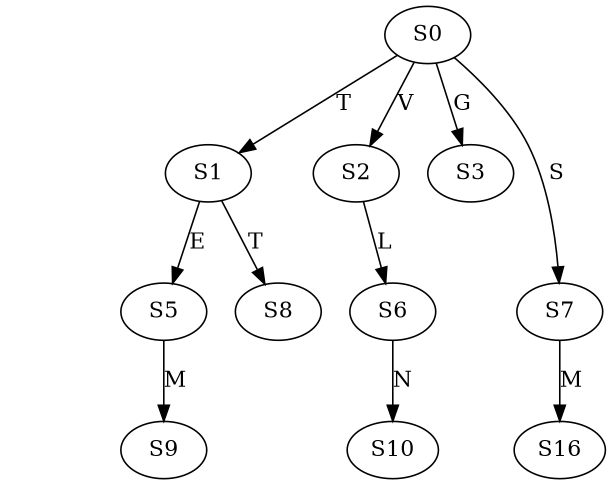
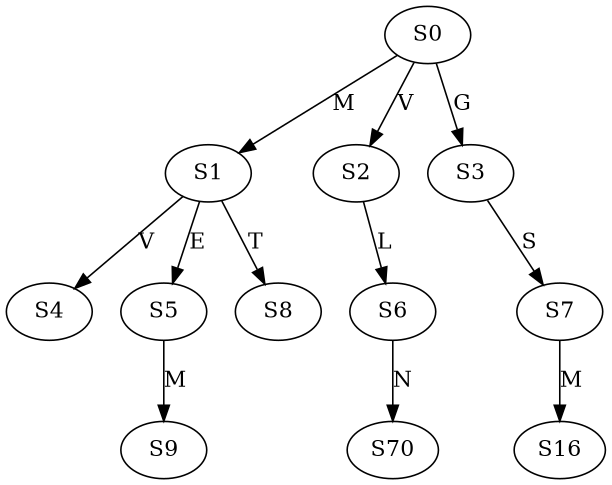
(344, 104) -> (344, 104)
(530, 150) -> (511, 236)
none -> (49, 312)
(393, 450) -> (393, 450)
